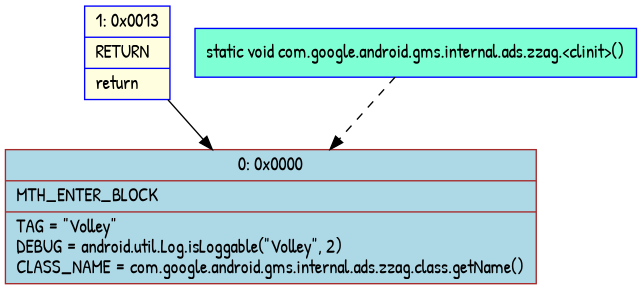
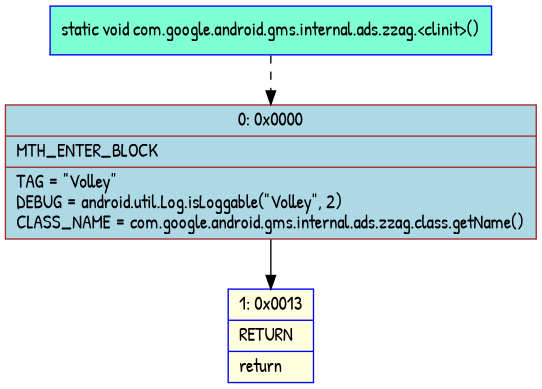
(186, 120) -> (271, 257)
